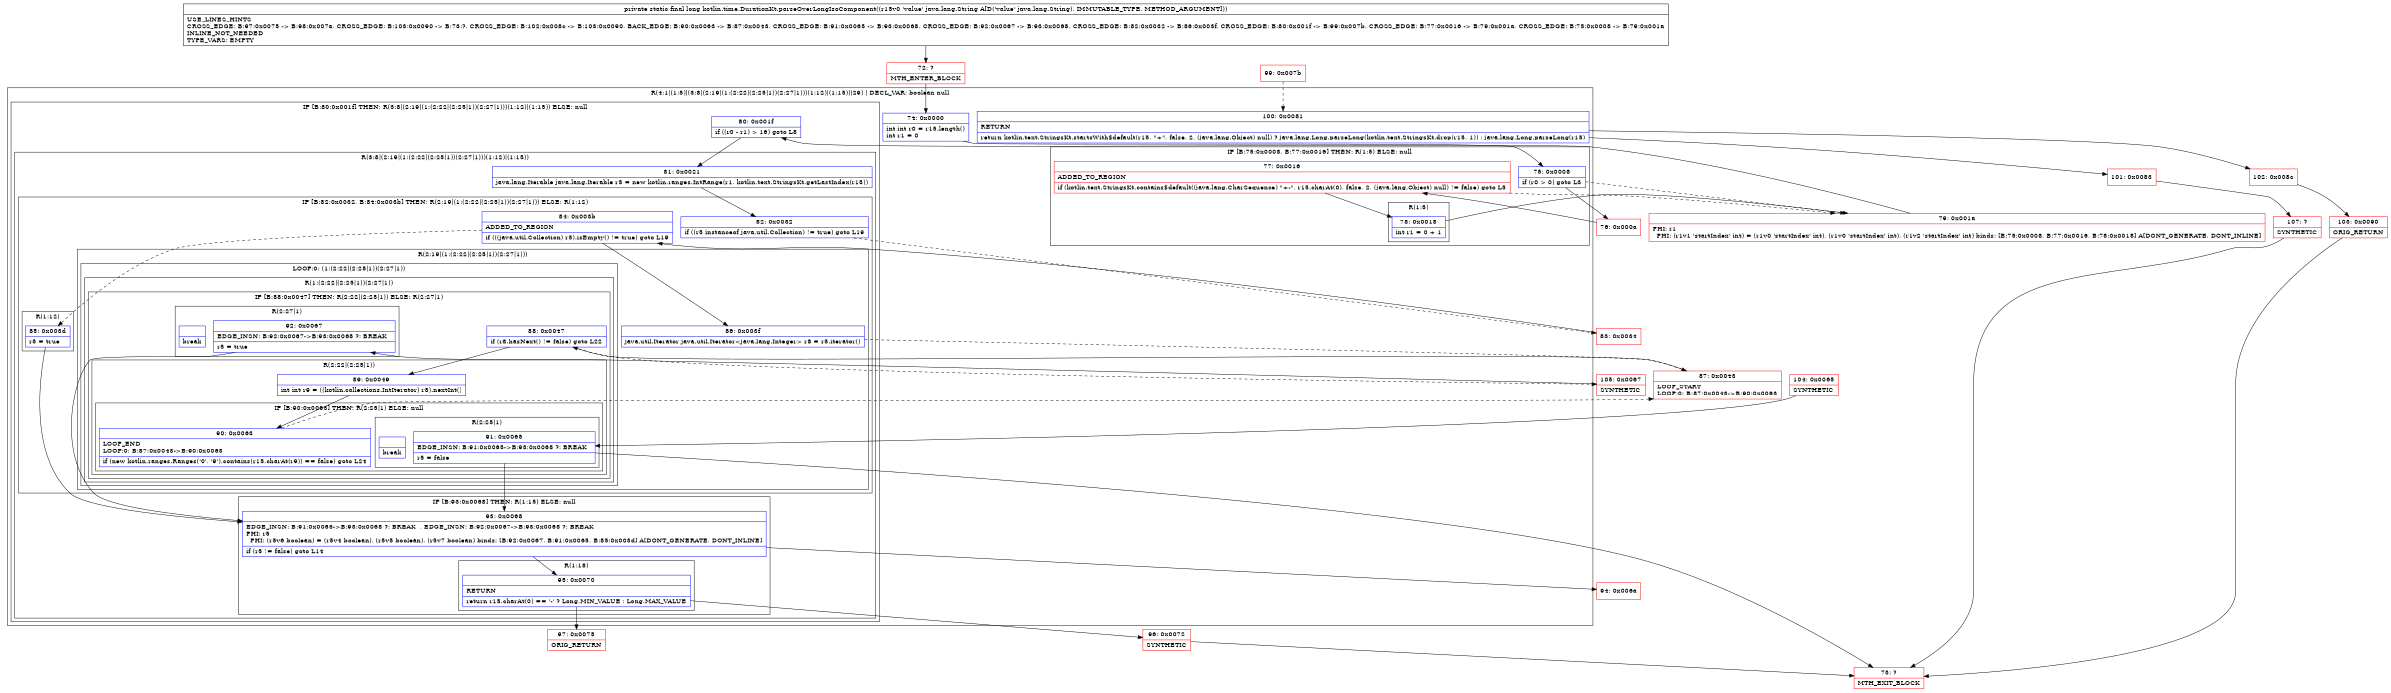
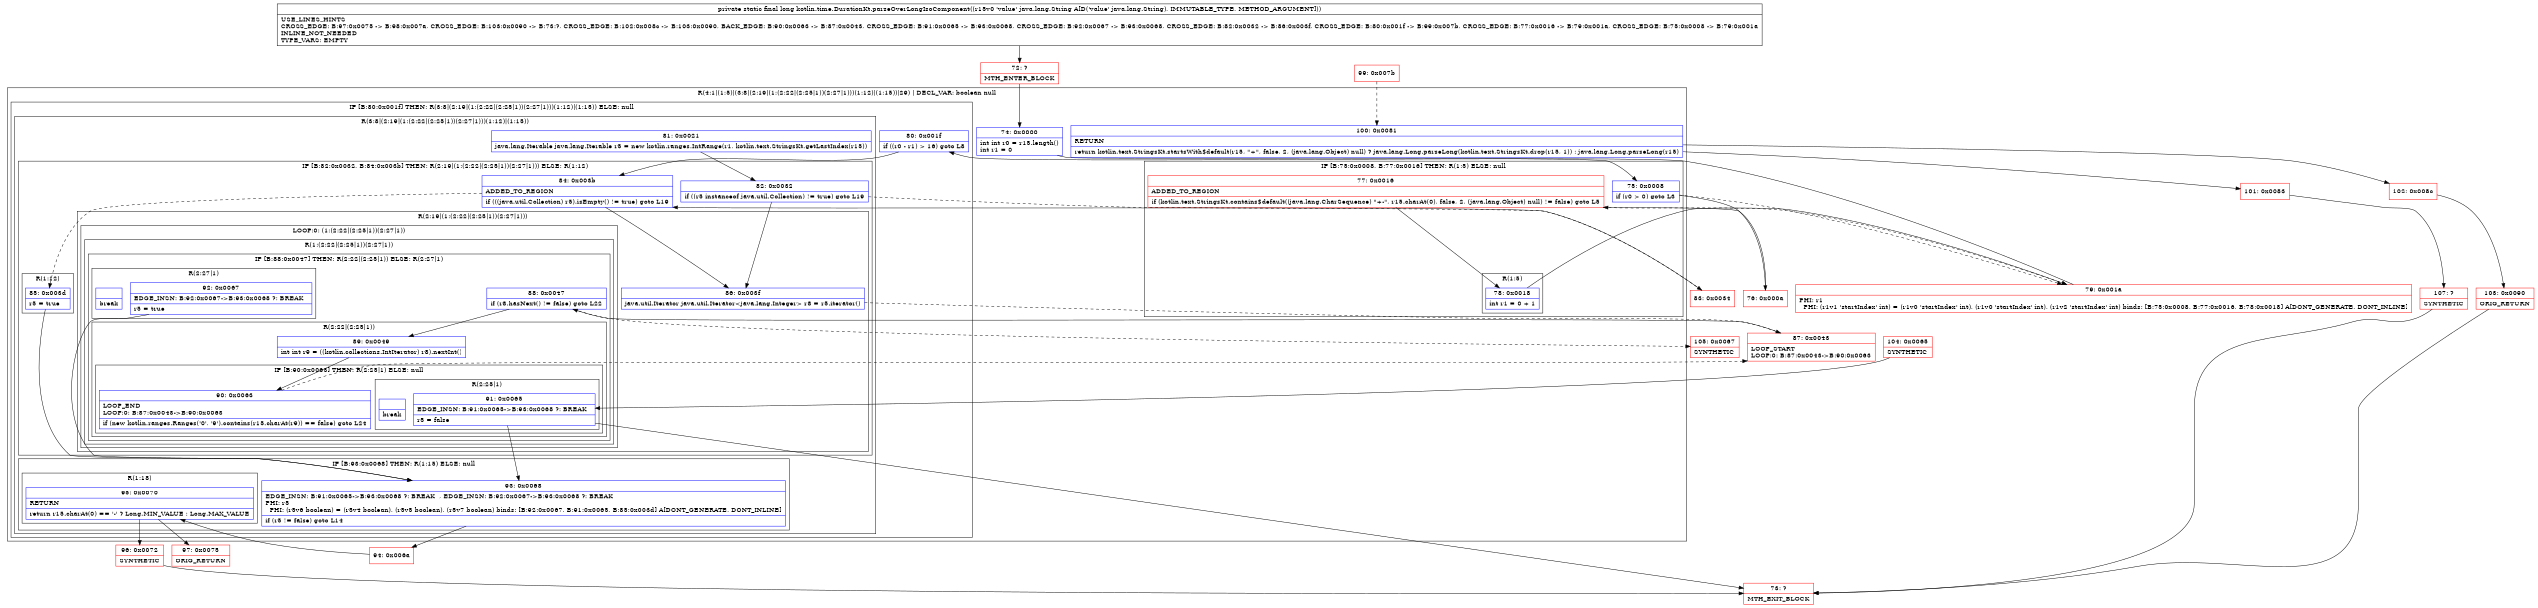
(724, 149) -> (761, 159)
none -> (759, 243)
(986, 368) -> none
(543, 564) -> (276, 545)
